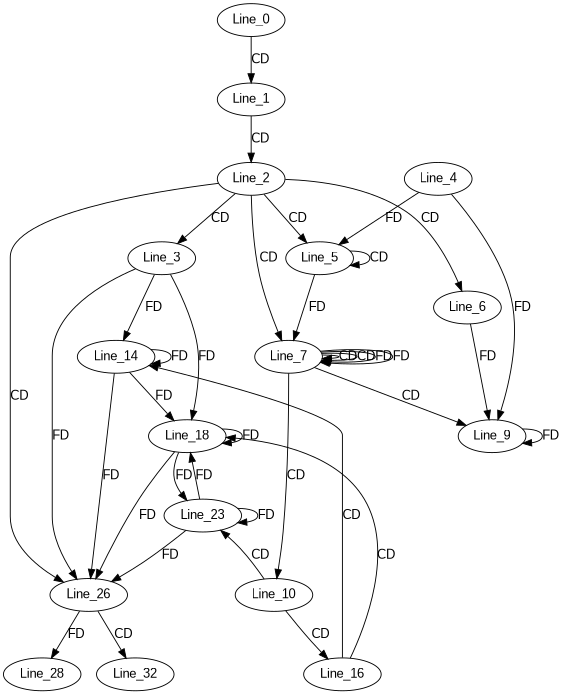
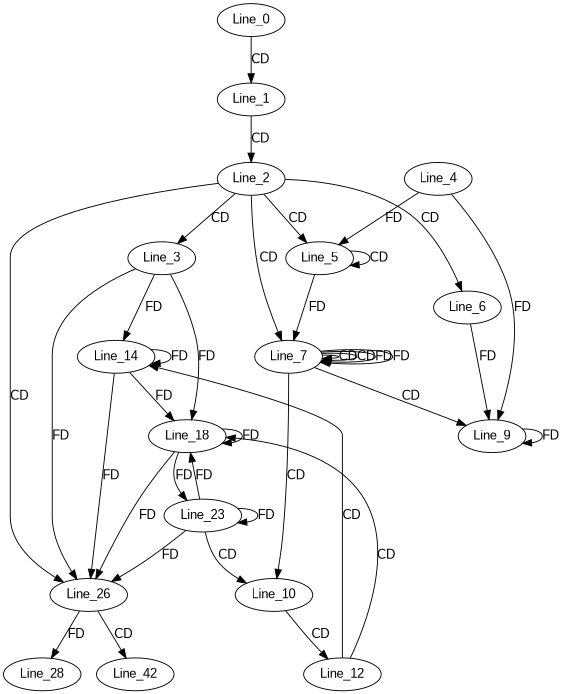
(247, 557) -> (216, 559)
(135, 674) -> (135, 674)
(342, 674) -> (342, 674)
